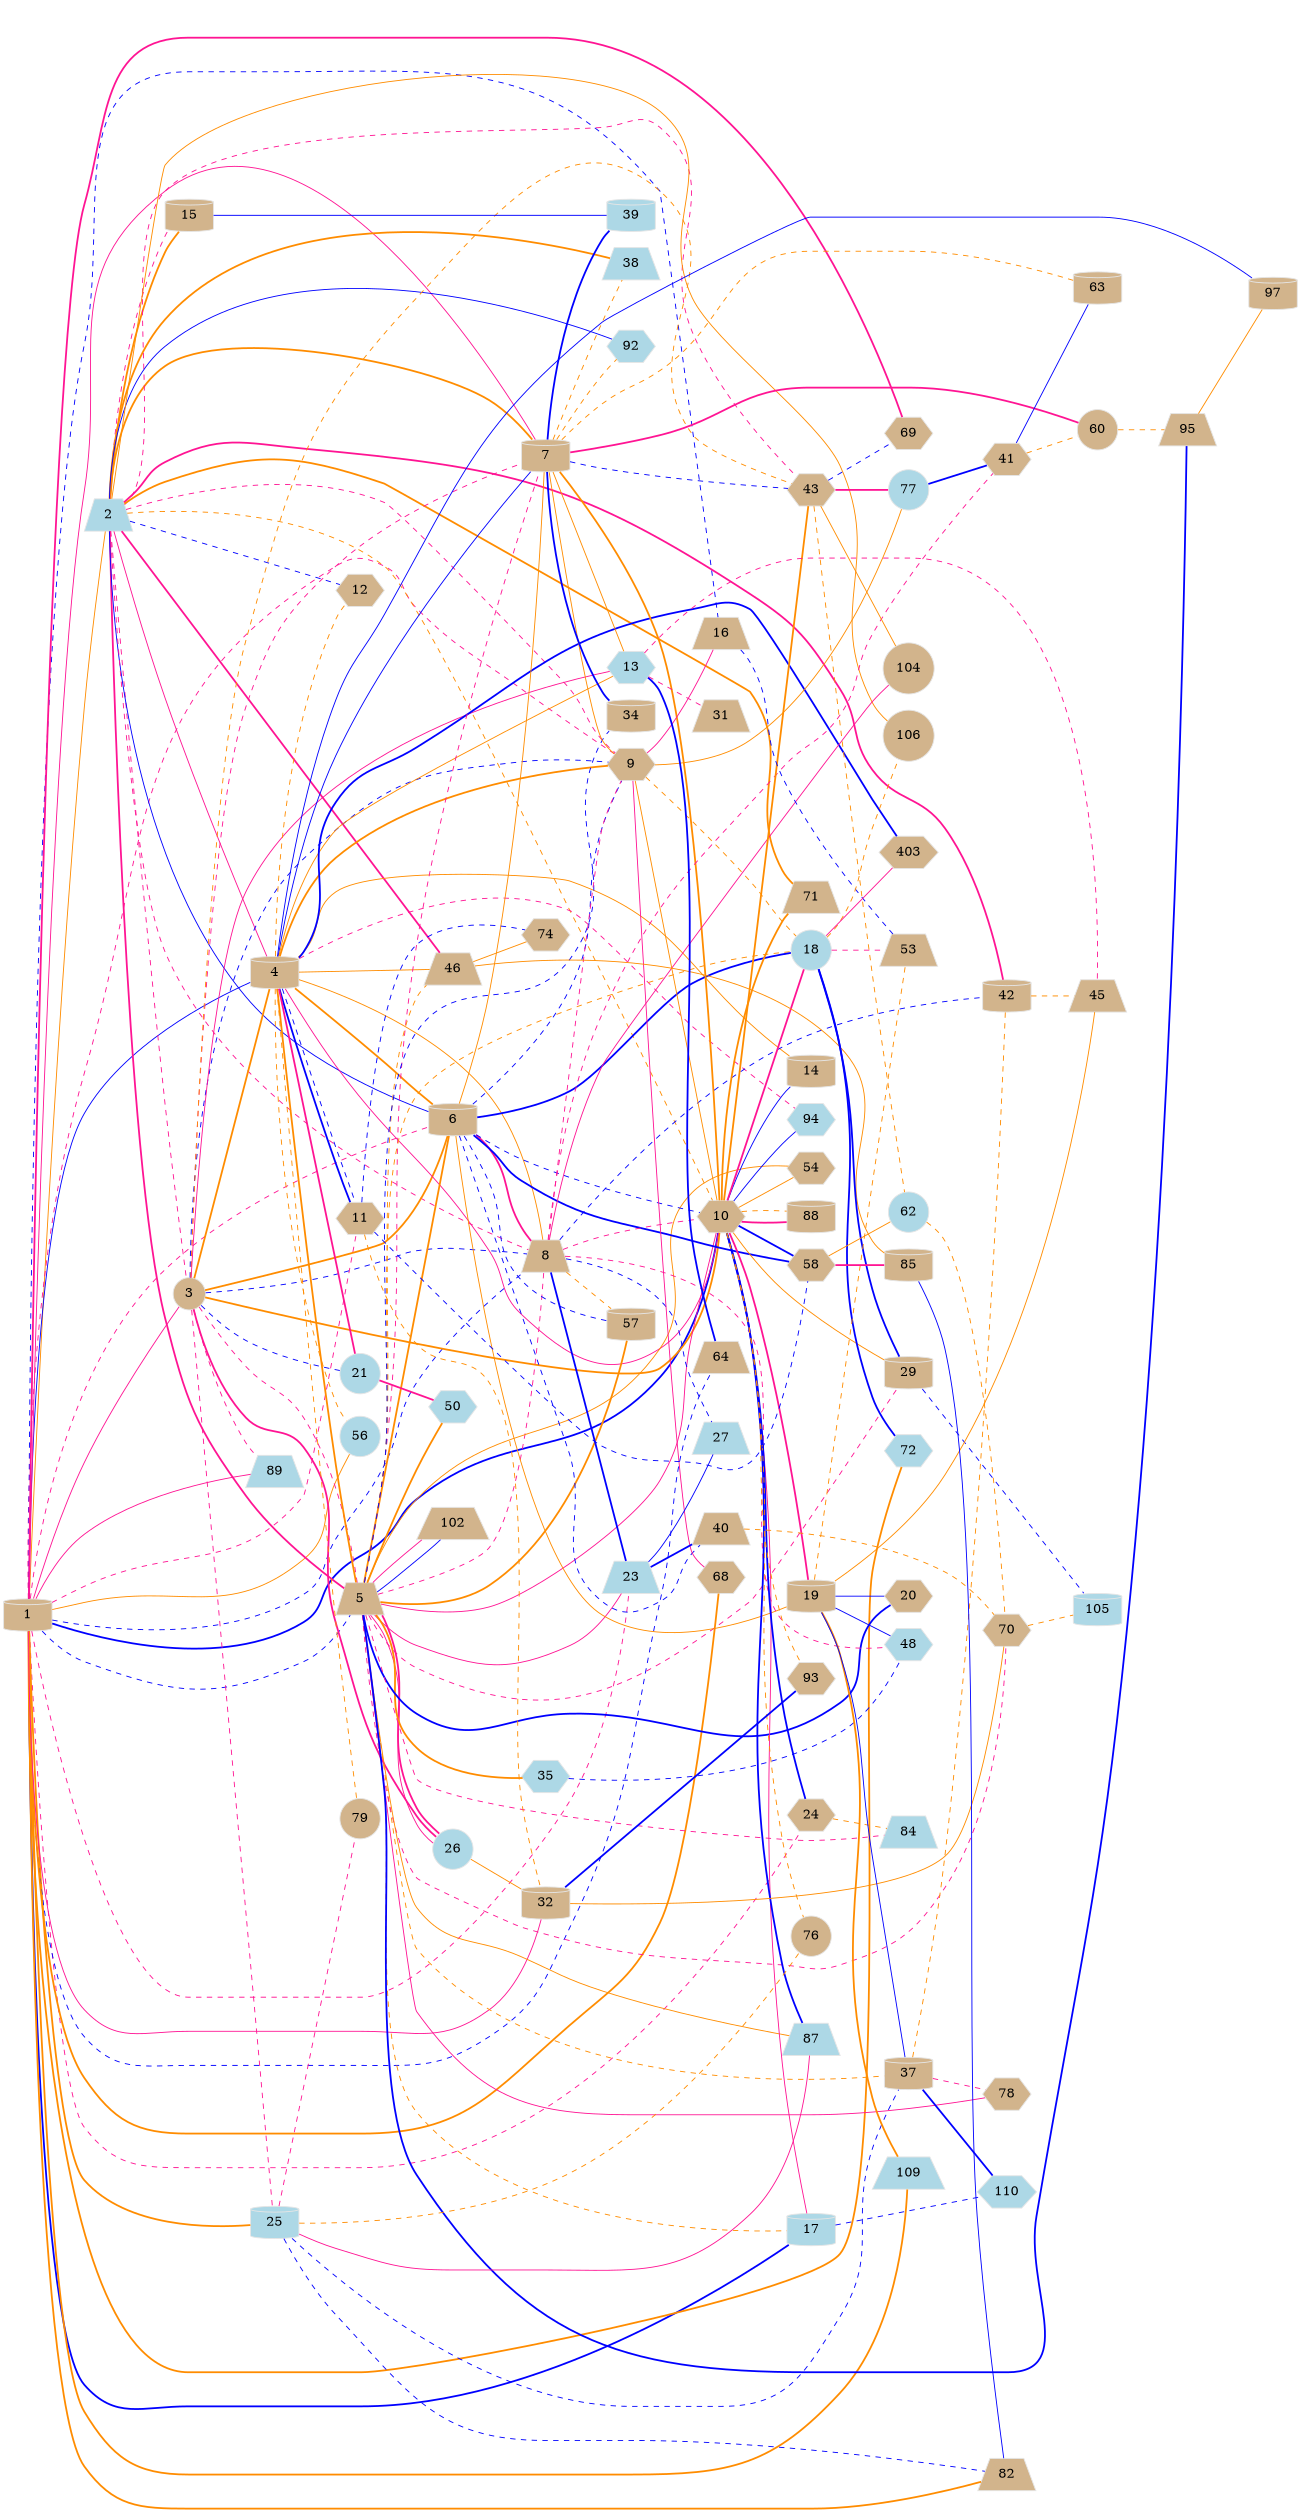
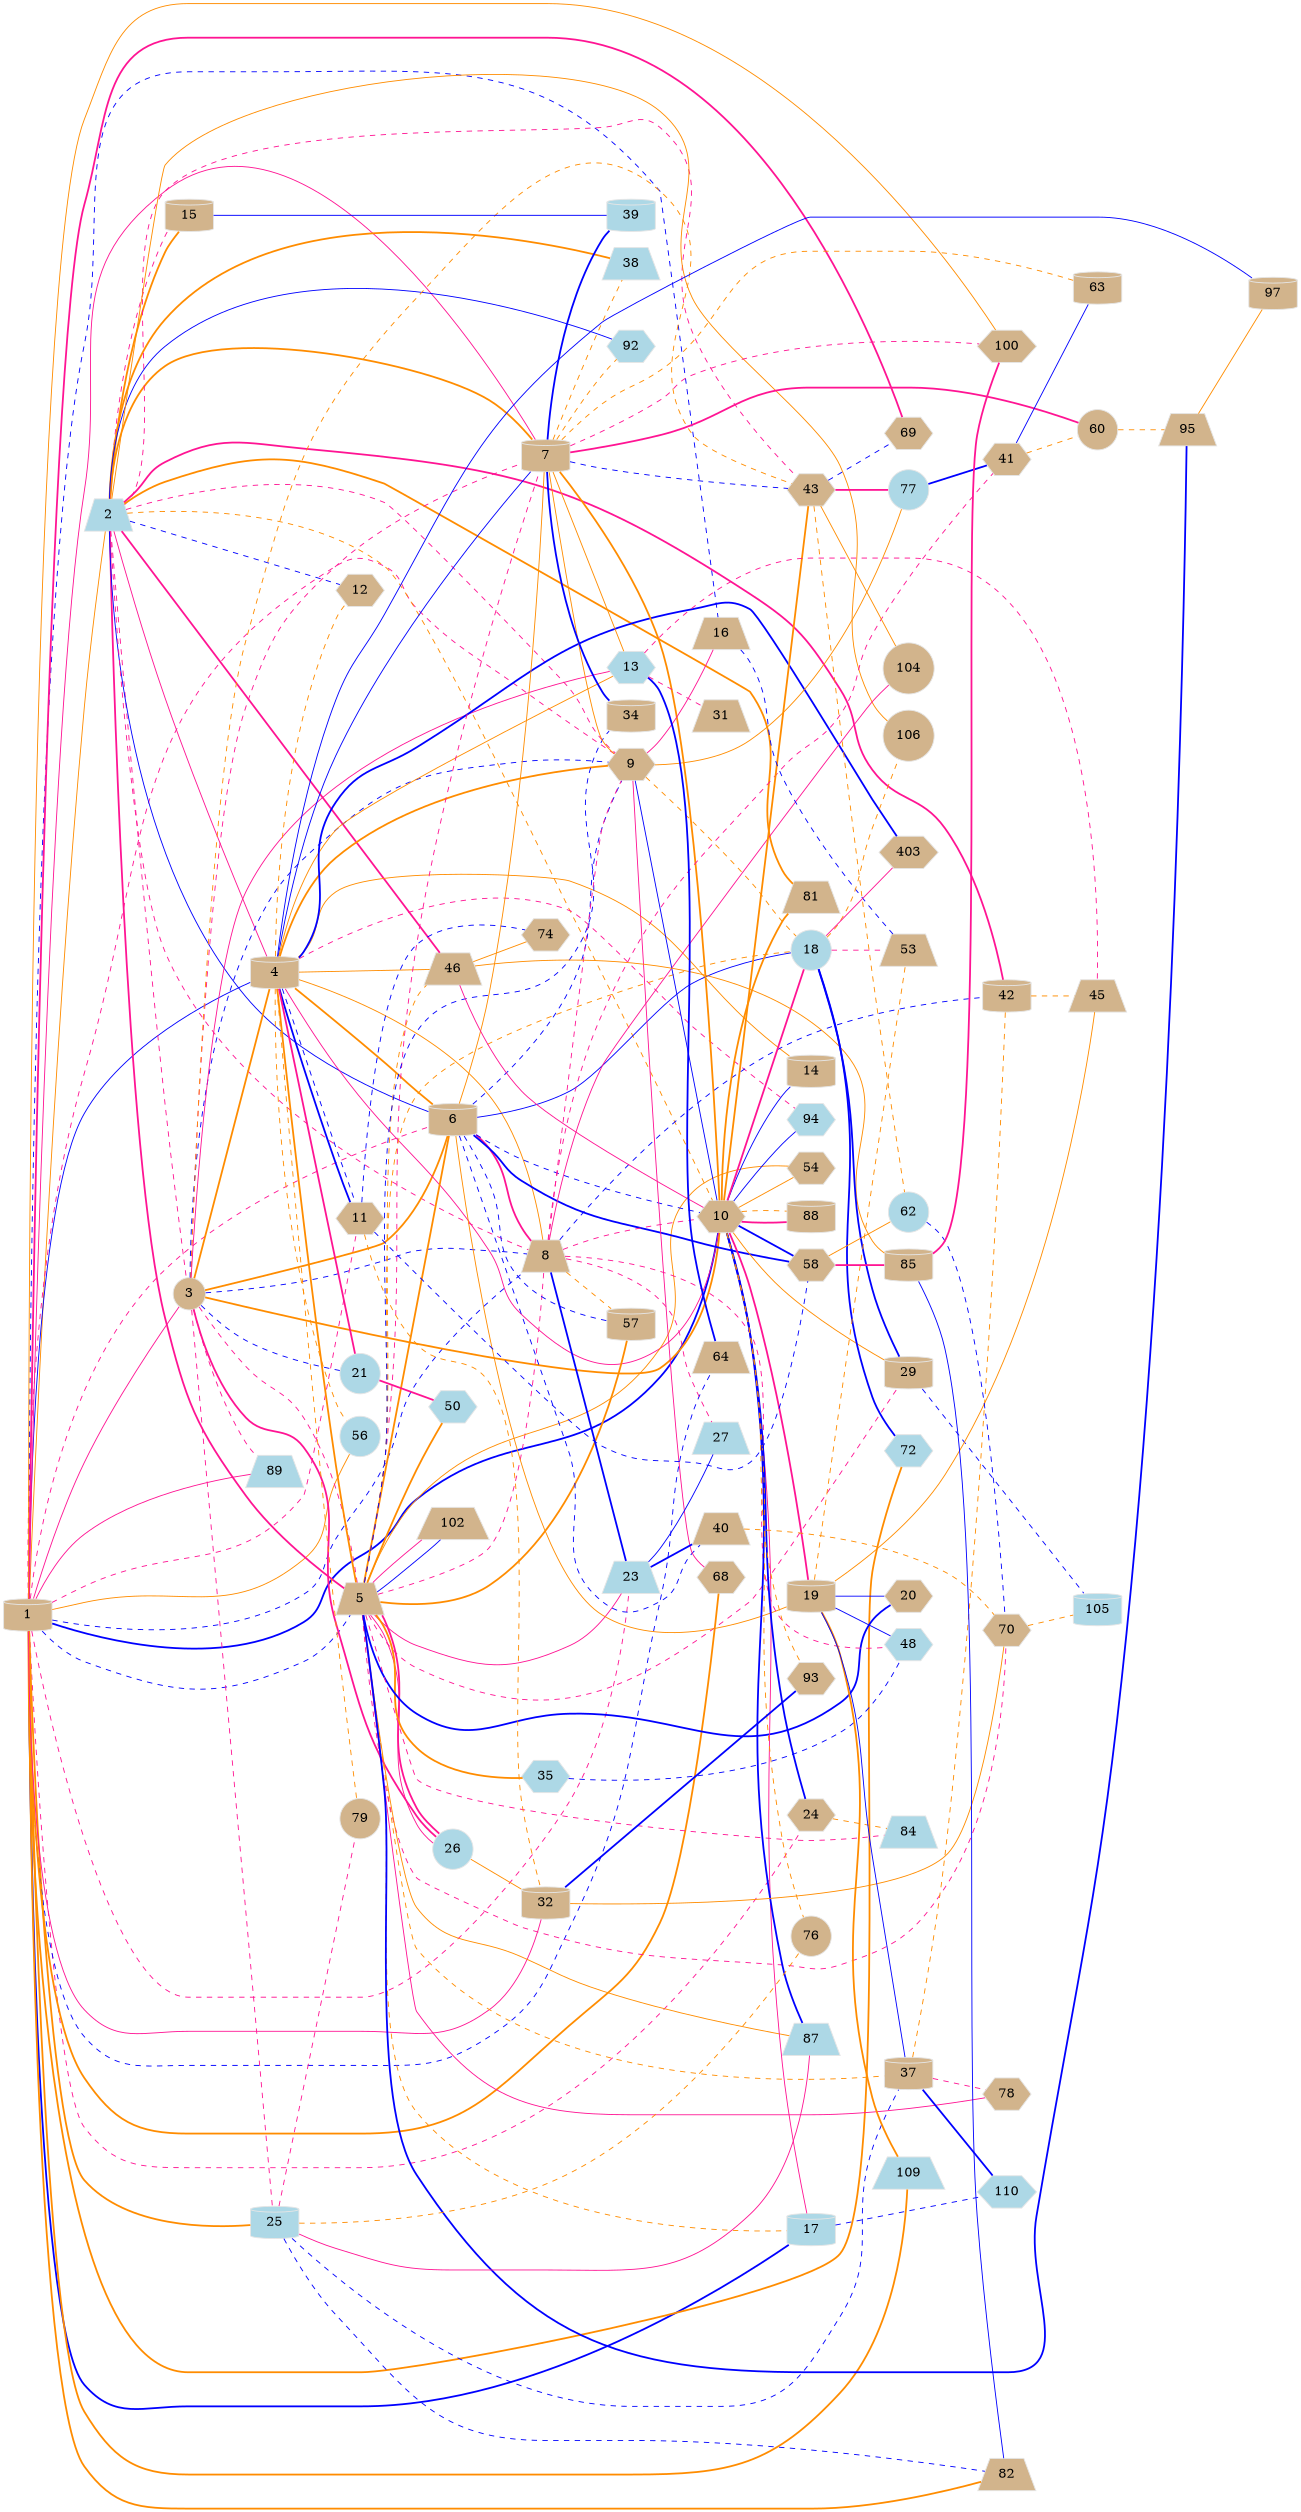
none -> (1007, 346)
(811, 897) -> (811, 897)
(678, 1001) -> (678, 1001)
(627, 1041) -> (627, 1041)
(658, 1298) -> (658, 1298)
(988, 1432) -> (988, 1432)
(638, 1507) -> (551, 1115)
